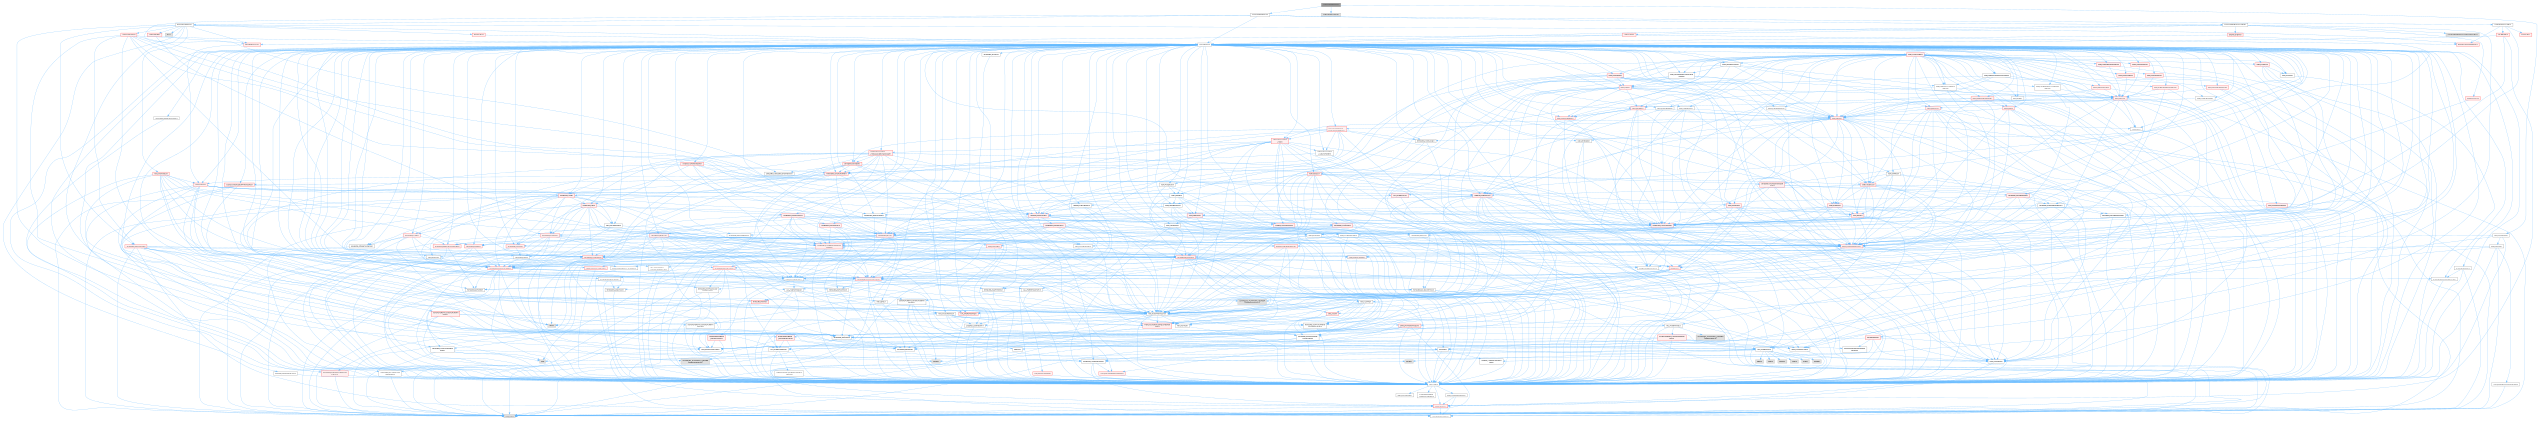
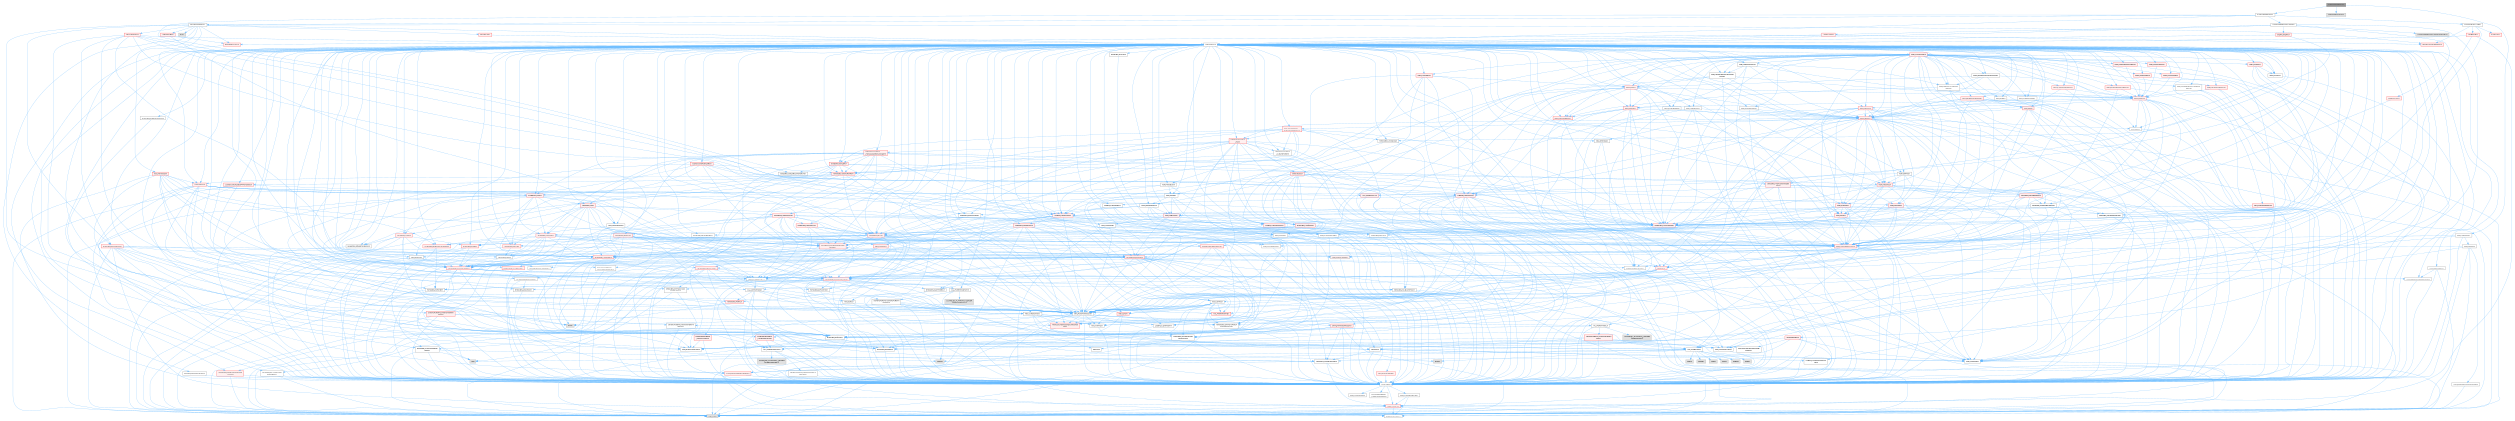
(2101, 87) -> (2063, 87)
(2432, 104) -> (988, 57)
(624, 268) -> (539, 268)
(563, 348) -> (563, 348)
(1440, 416) -> (1393, 416)
